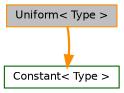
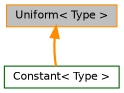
(69, 41) -> (55, 52)
